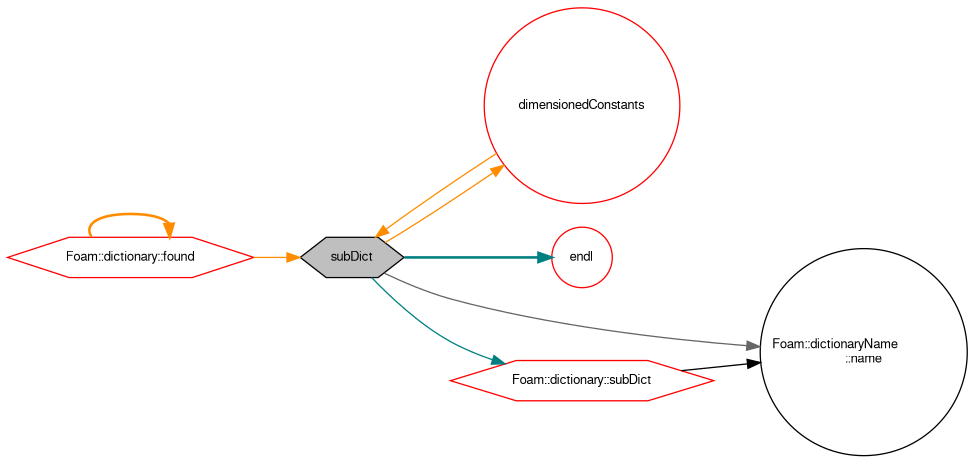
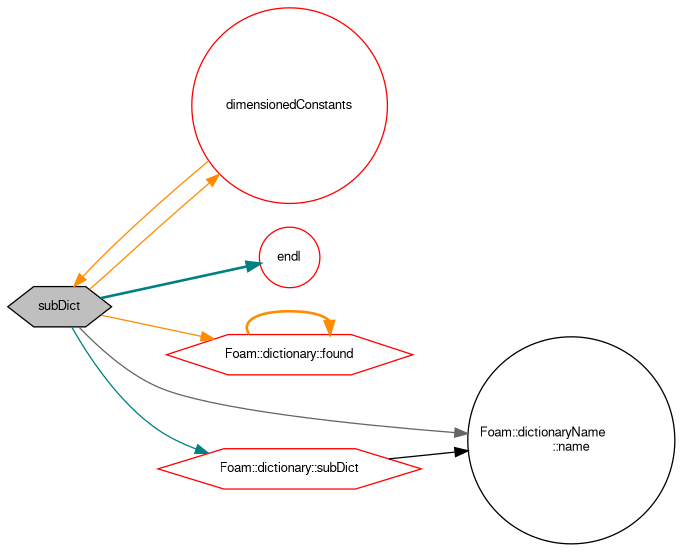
(270, 257) -> (151, 326)
